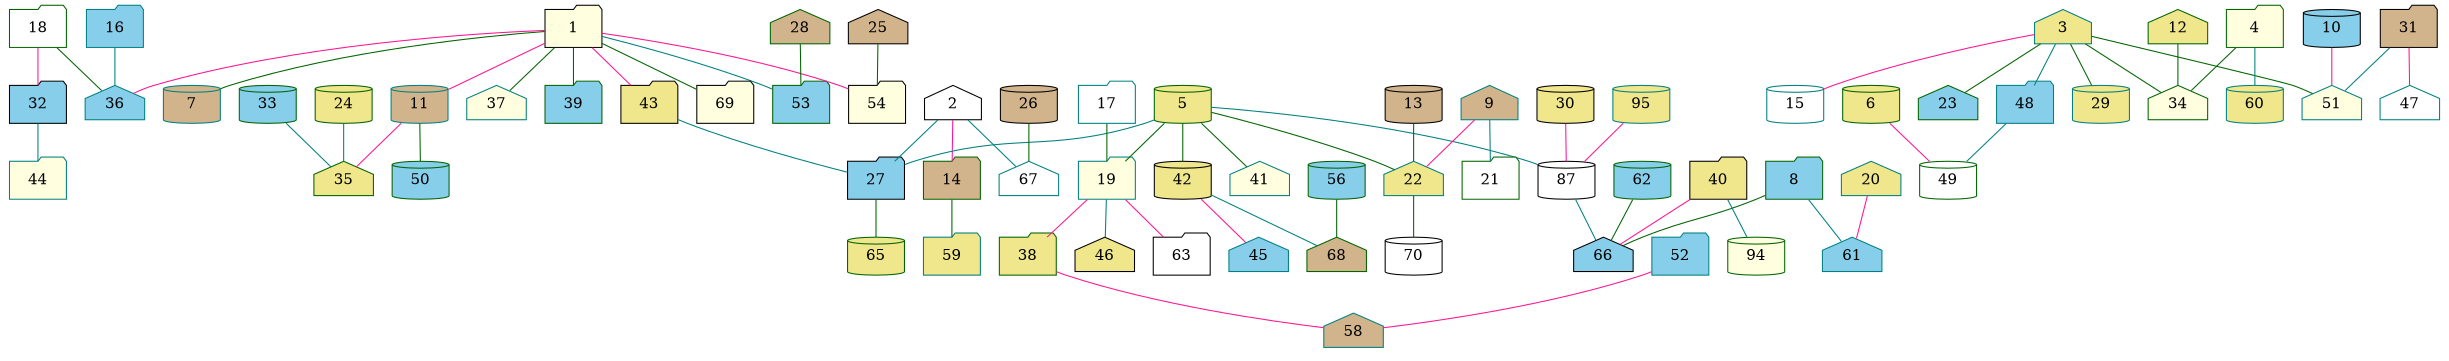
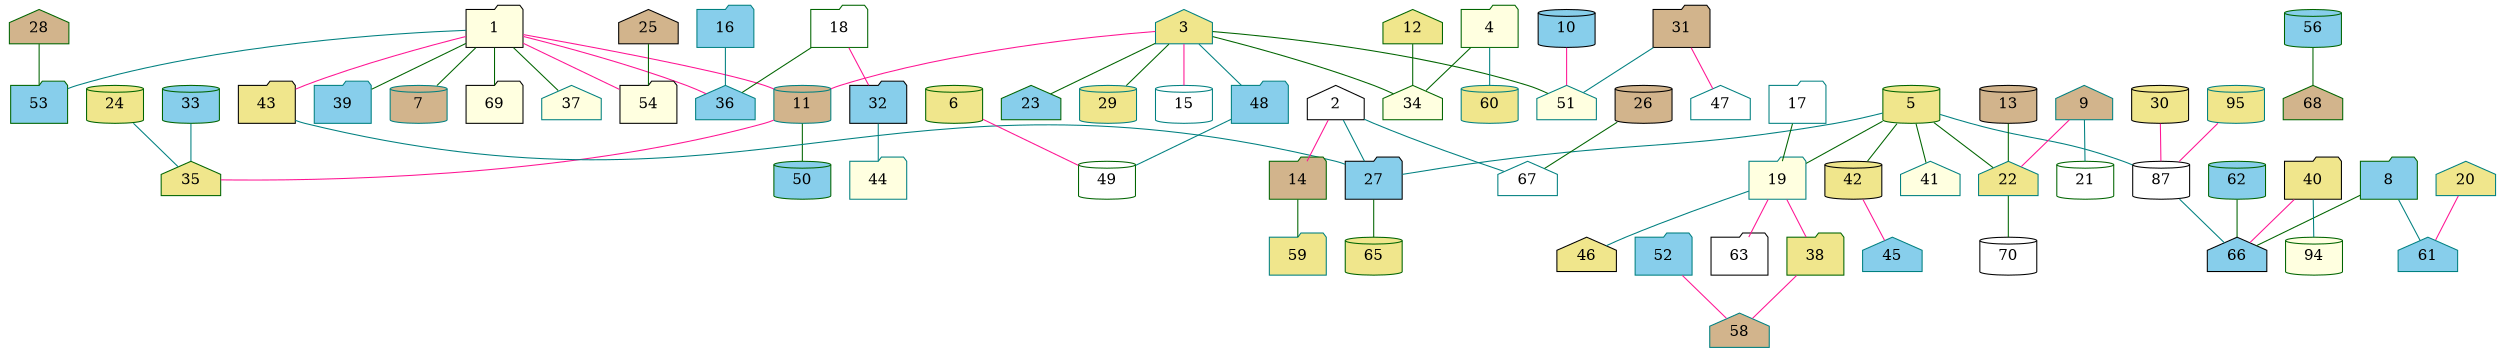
none -> (992, 51)
(573, 104) -> (343, 104)
(1491, 180) -> (2085, 180)
(1264, 220) -> none
